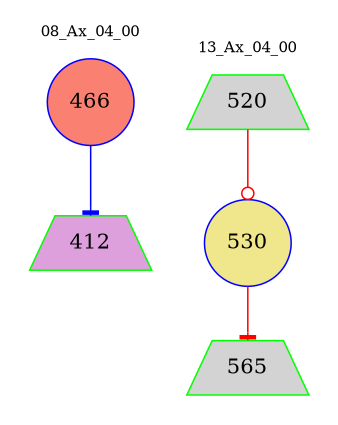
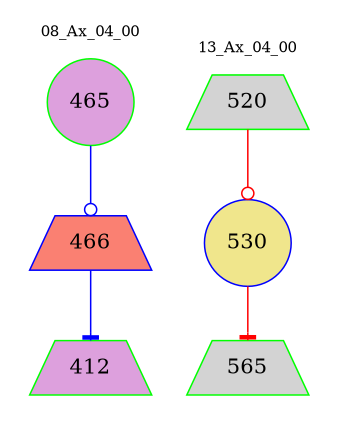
(91, 102) -> (91, 243)
none -> (91, 102)
